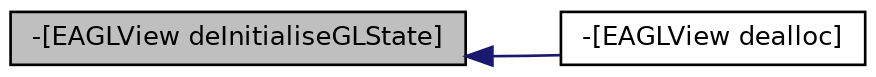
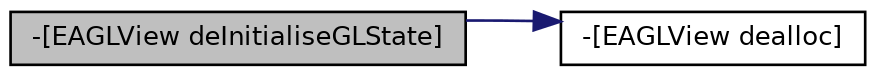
(527, 56) -> (500, 21)
